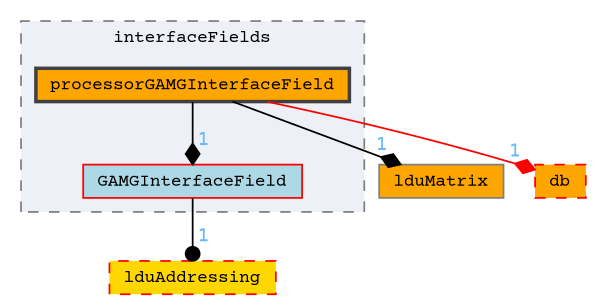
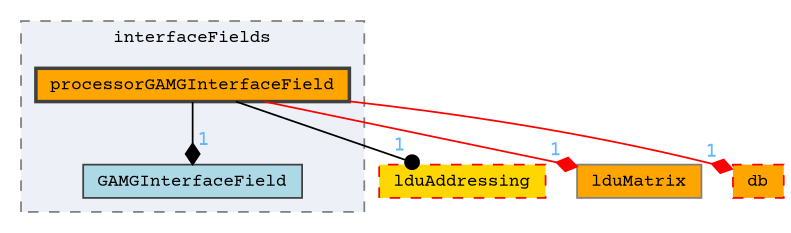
(307, 129) -> (410, 132)
(193, 181) -> (193, 181)
(193, 223) -> (321, 131)
